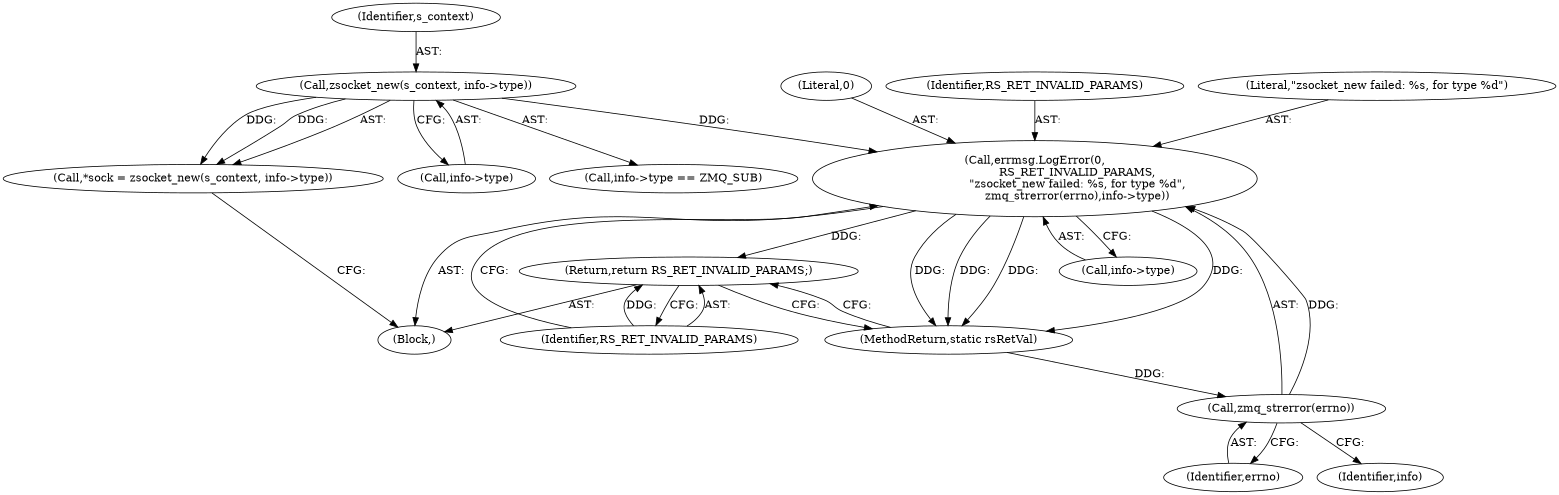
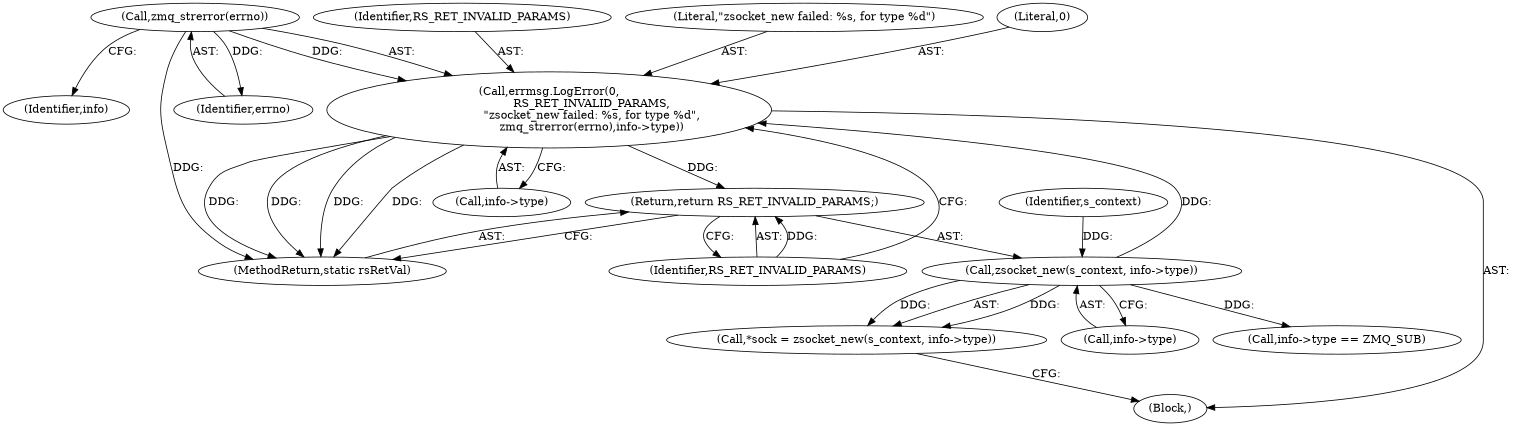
(431, 52) -> (1100, 237)
(537, 121) -> (1241, 306)
(859, 306) -> (494, 237)
(544, 307) -> (905, 234)
(1112, 374) -> (169, 158)
(1287, 443) -> (249, 52)
